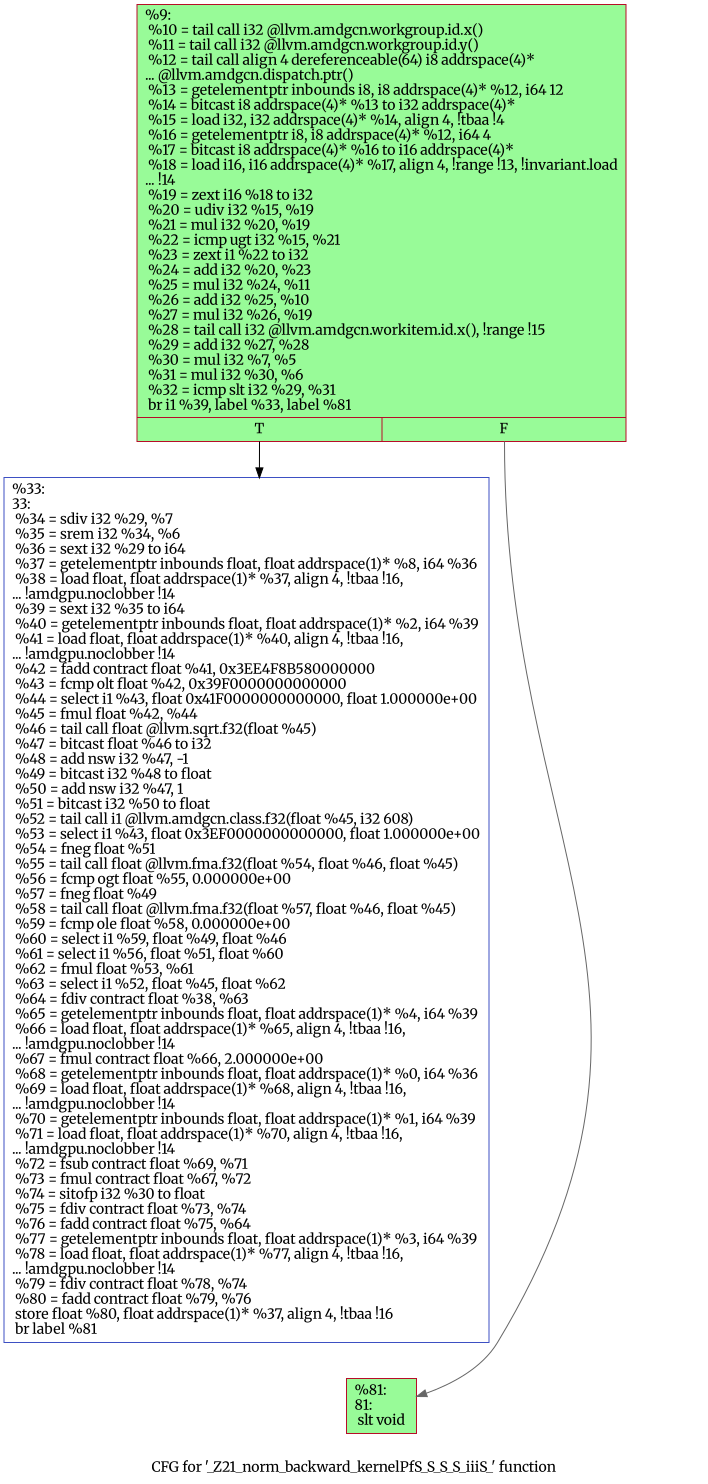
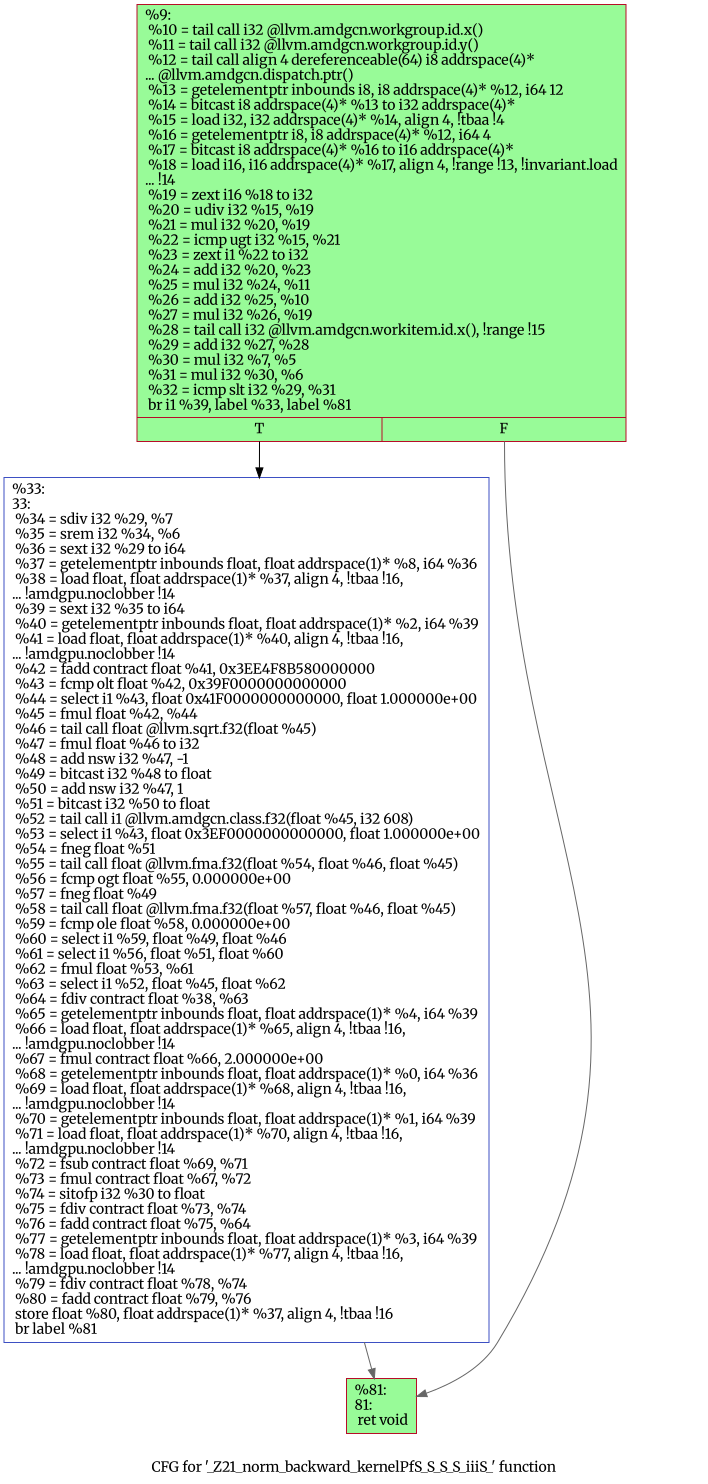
(112, 744) -> (106, 744)
none -> (368, 1356)
(380, 1420) -> (382, 1420)
